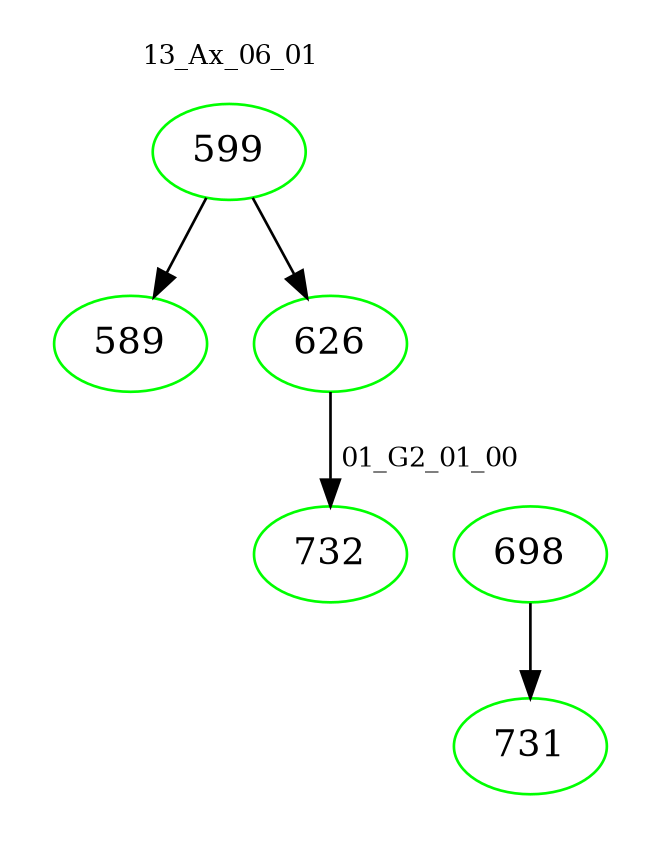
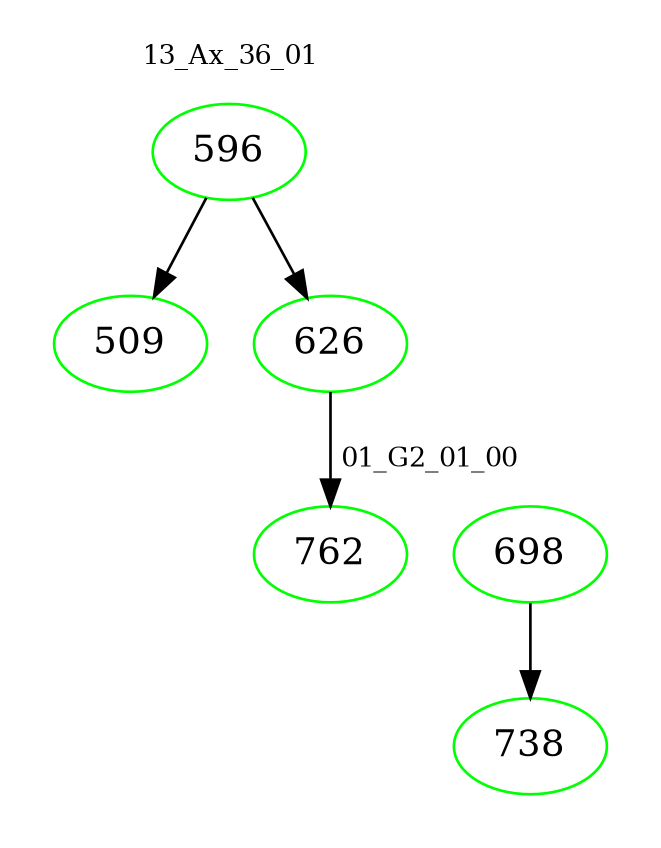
(231, 57) -> (231, 57)
(229, 152) -> (229, 152)
(131, 344) -> (131, 344)
(330, 554) -> (330, 554)
(530, 746) -> (530, 746)
